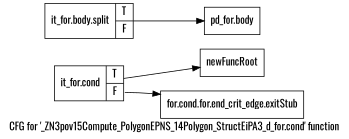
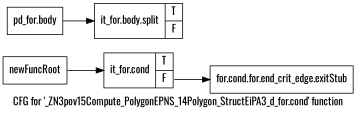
(165, 21) -> (75, 21)
(158, 73) -> (82, 70)
